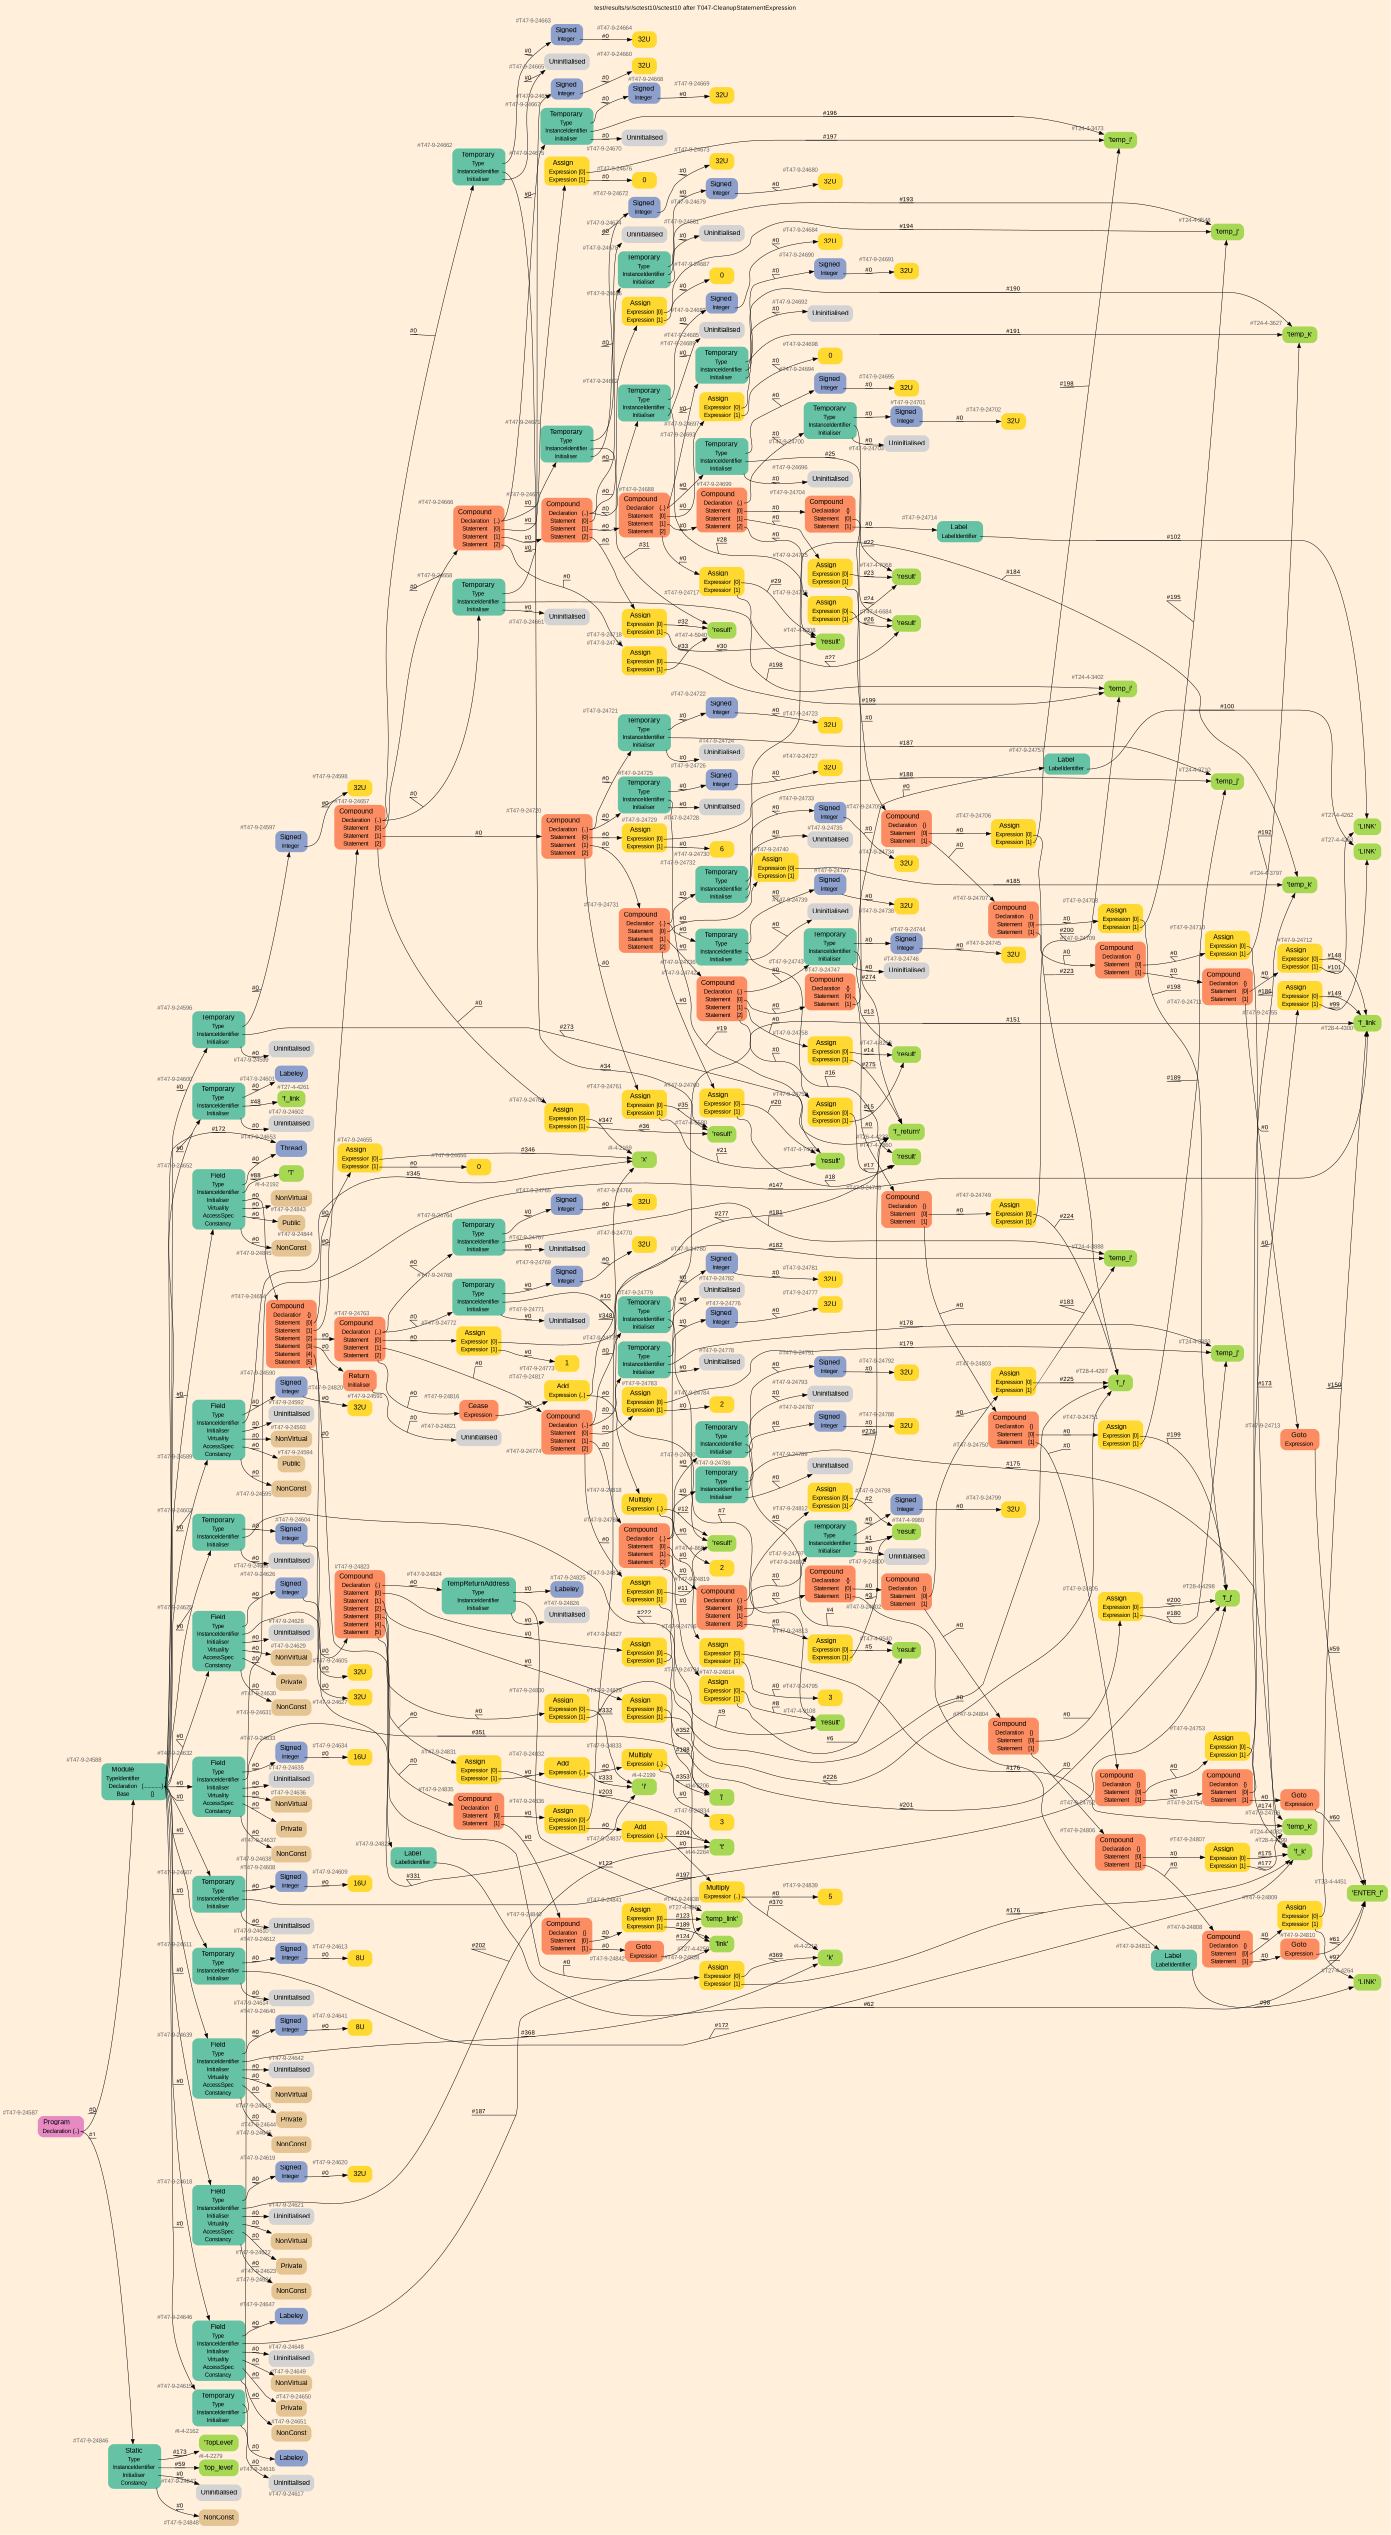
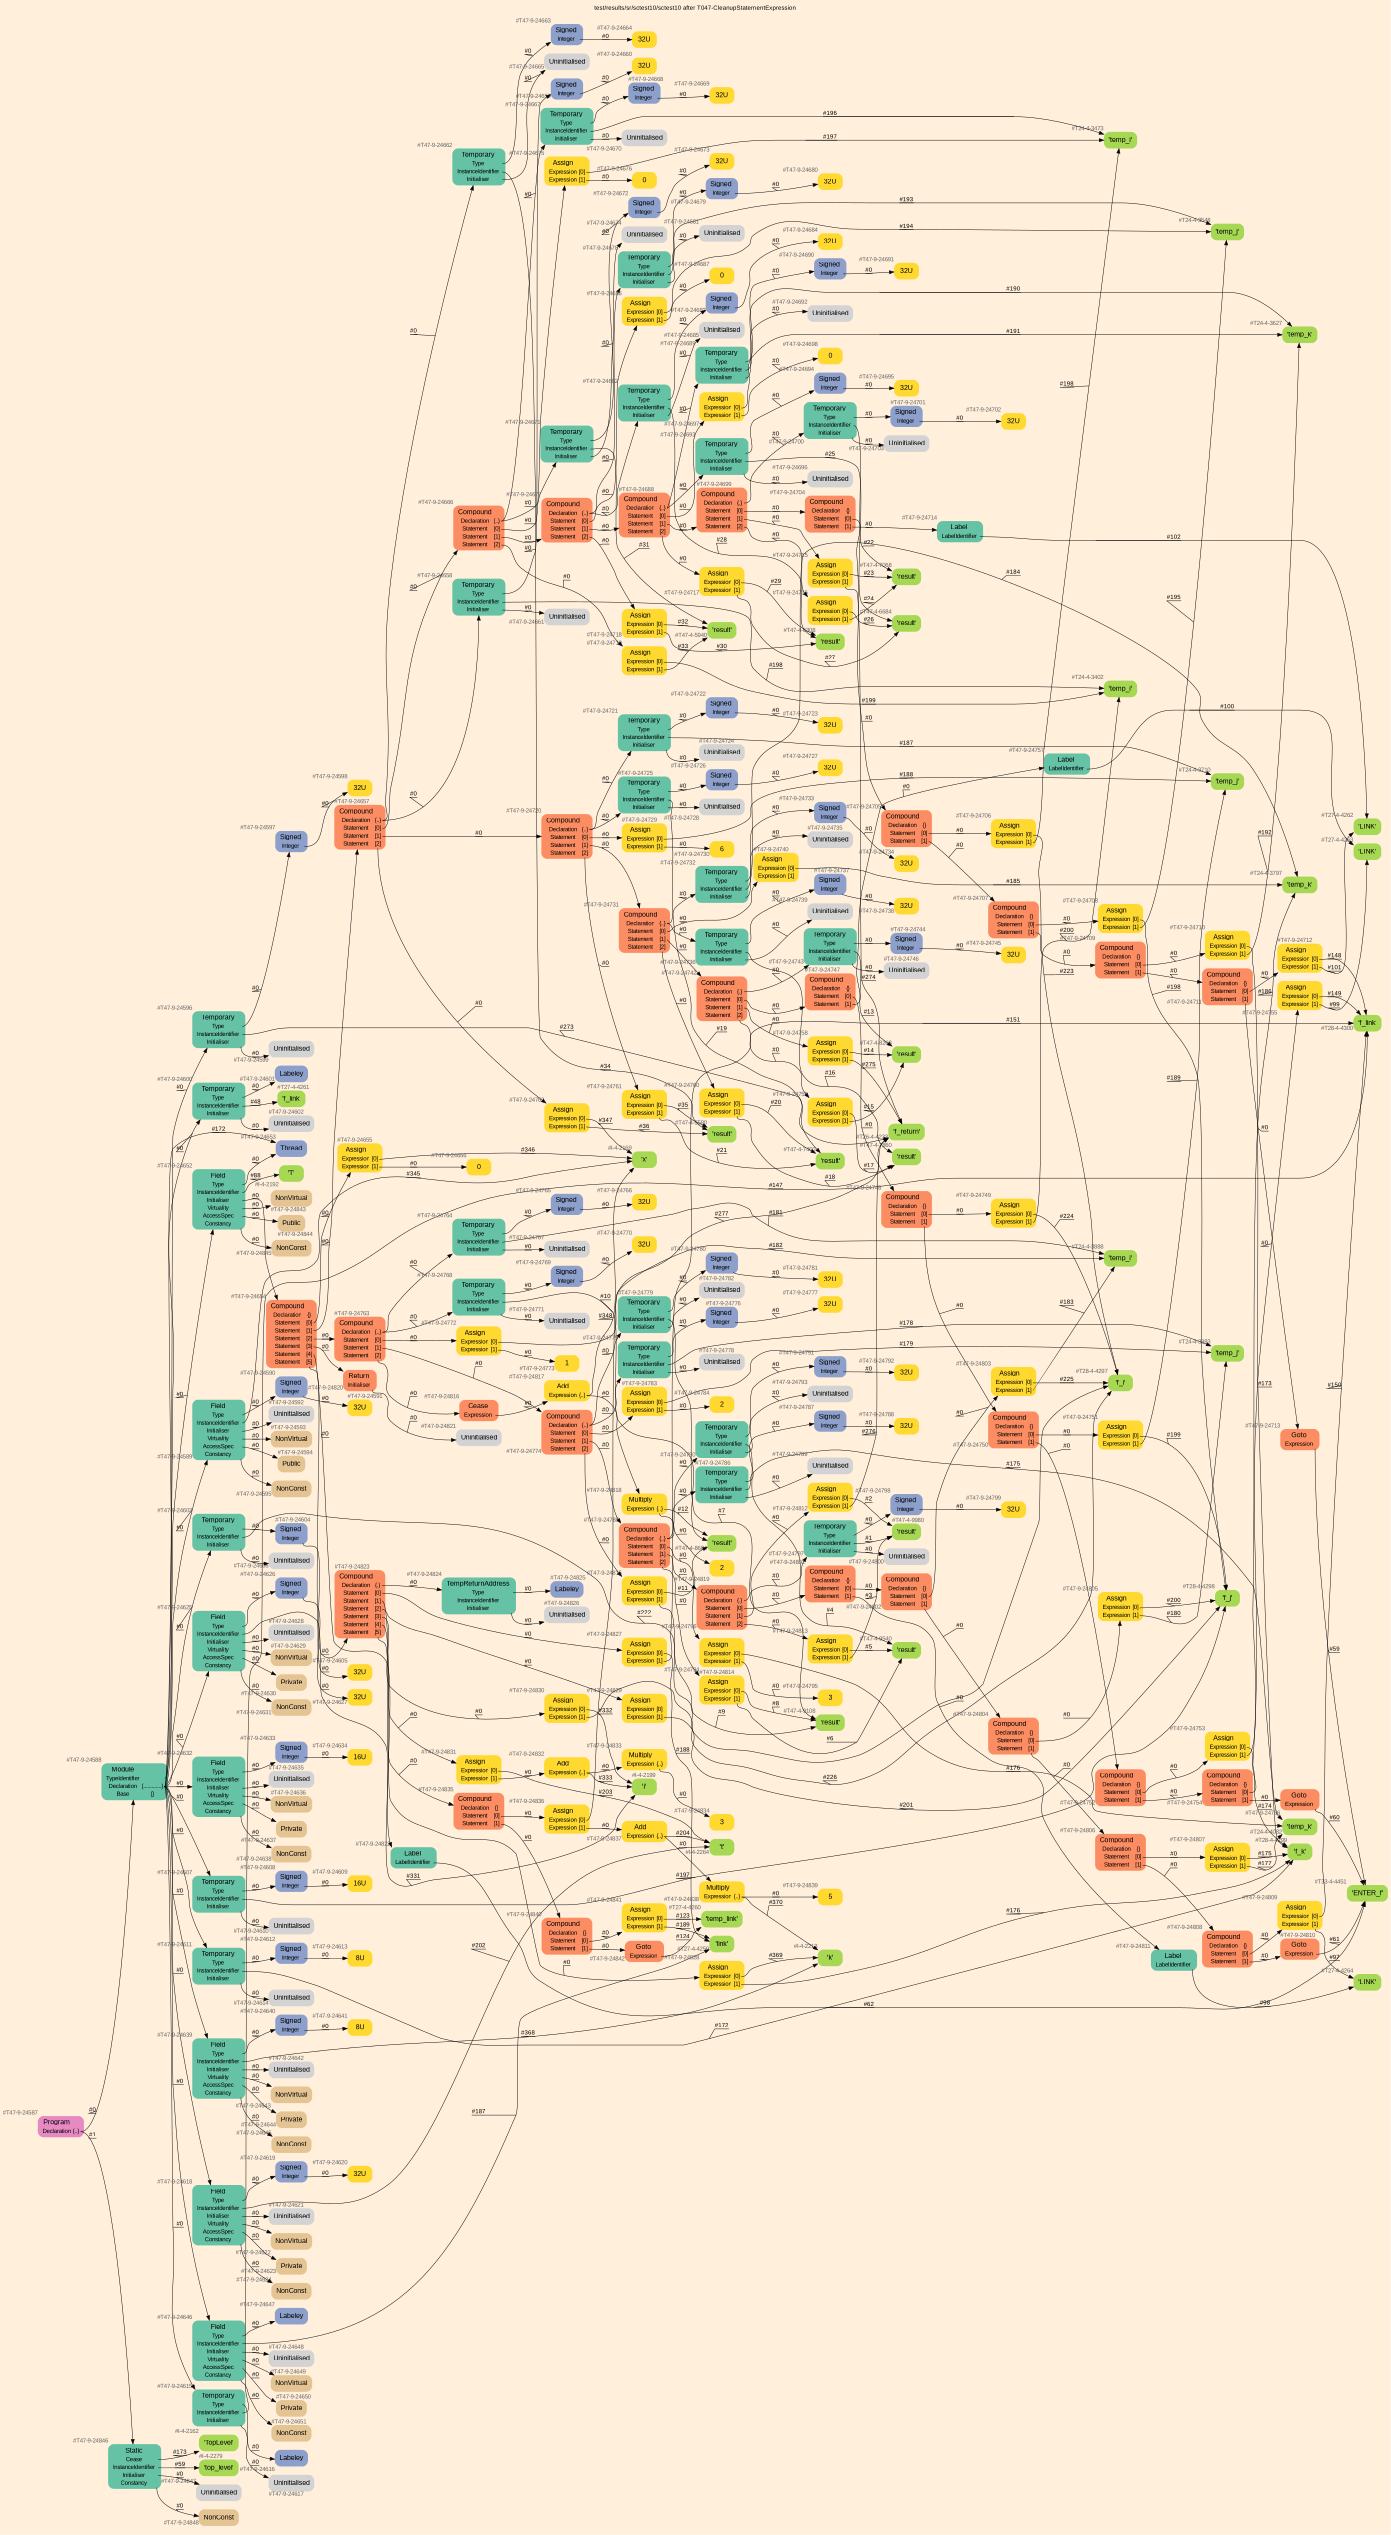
(722, 1797) -> none
(536, 1798) -> none
(134, 2460) -> (134, 2460)
